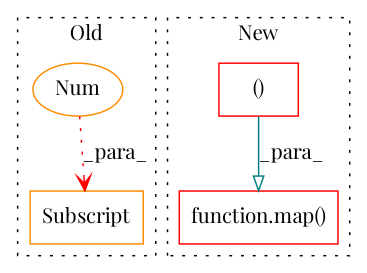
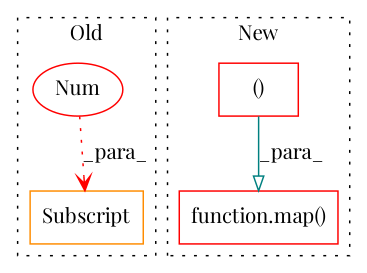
(78, 90) -> (78, 90)
